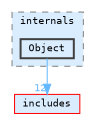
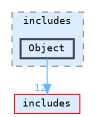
(48, 22) -> (48, 22)
